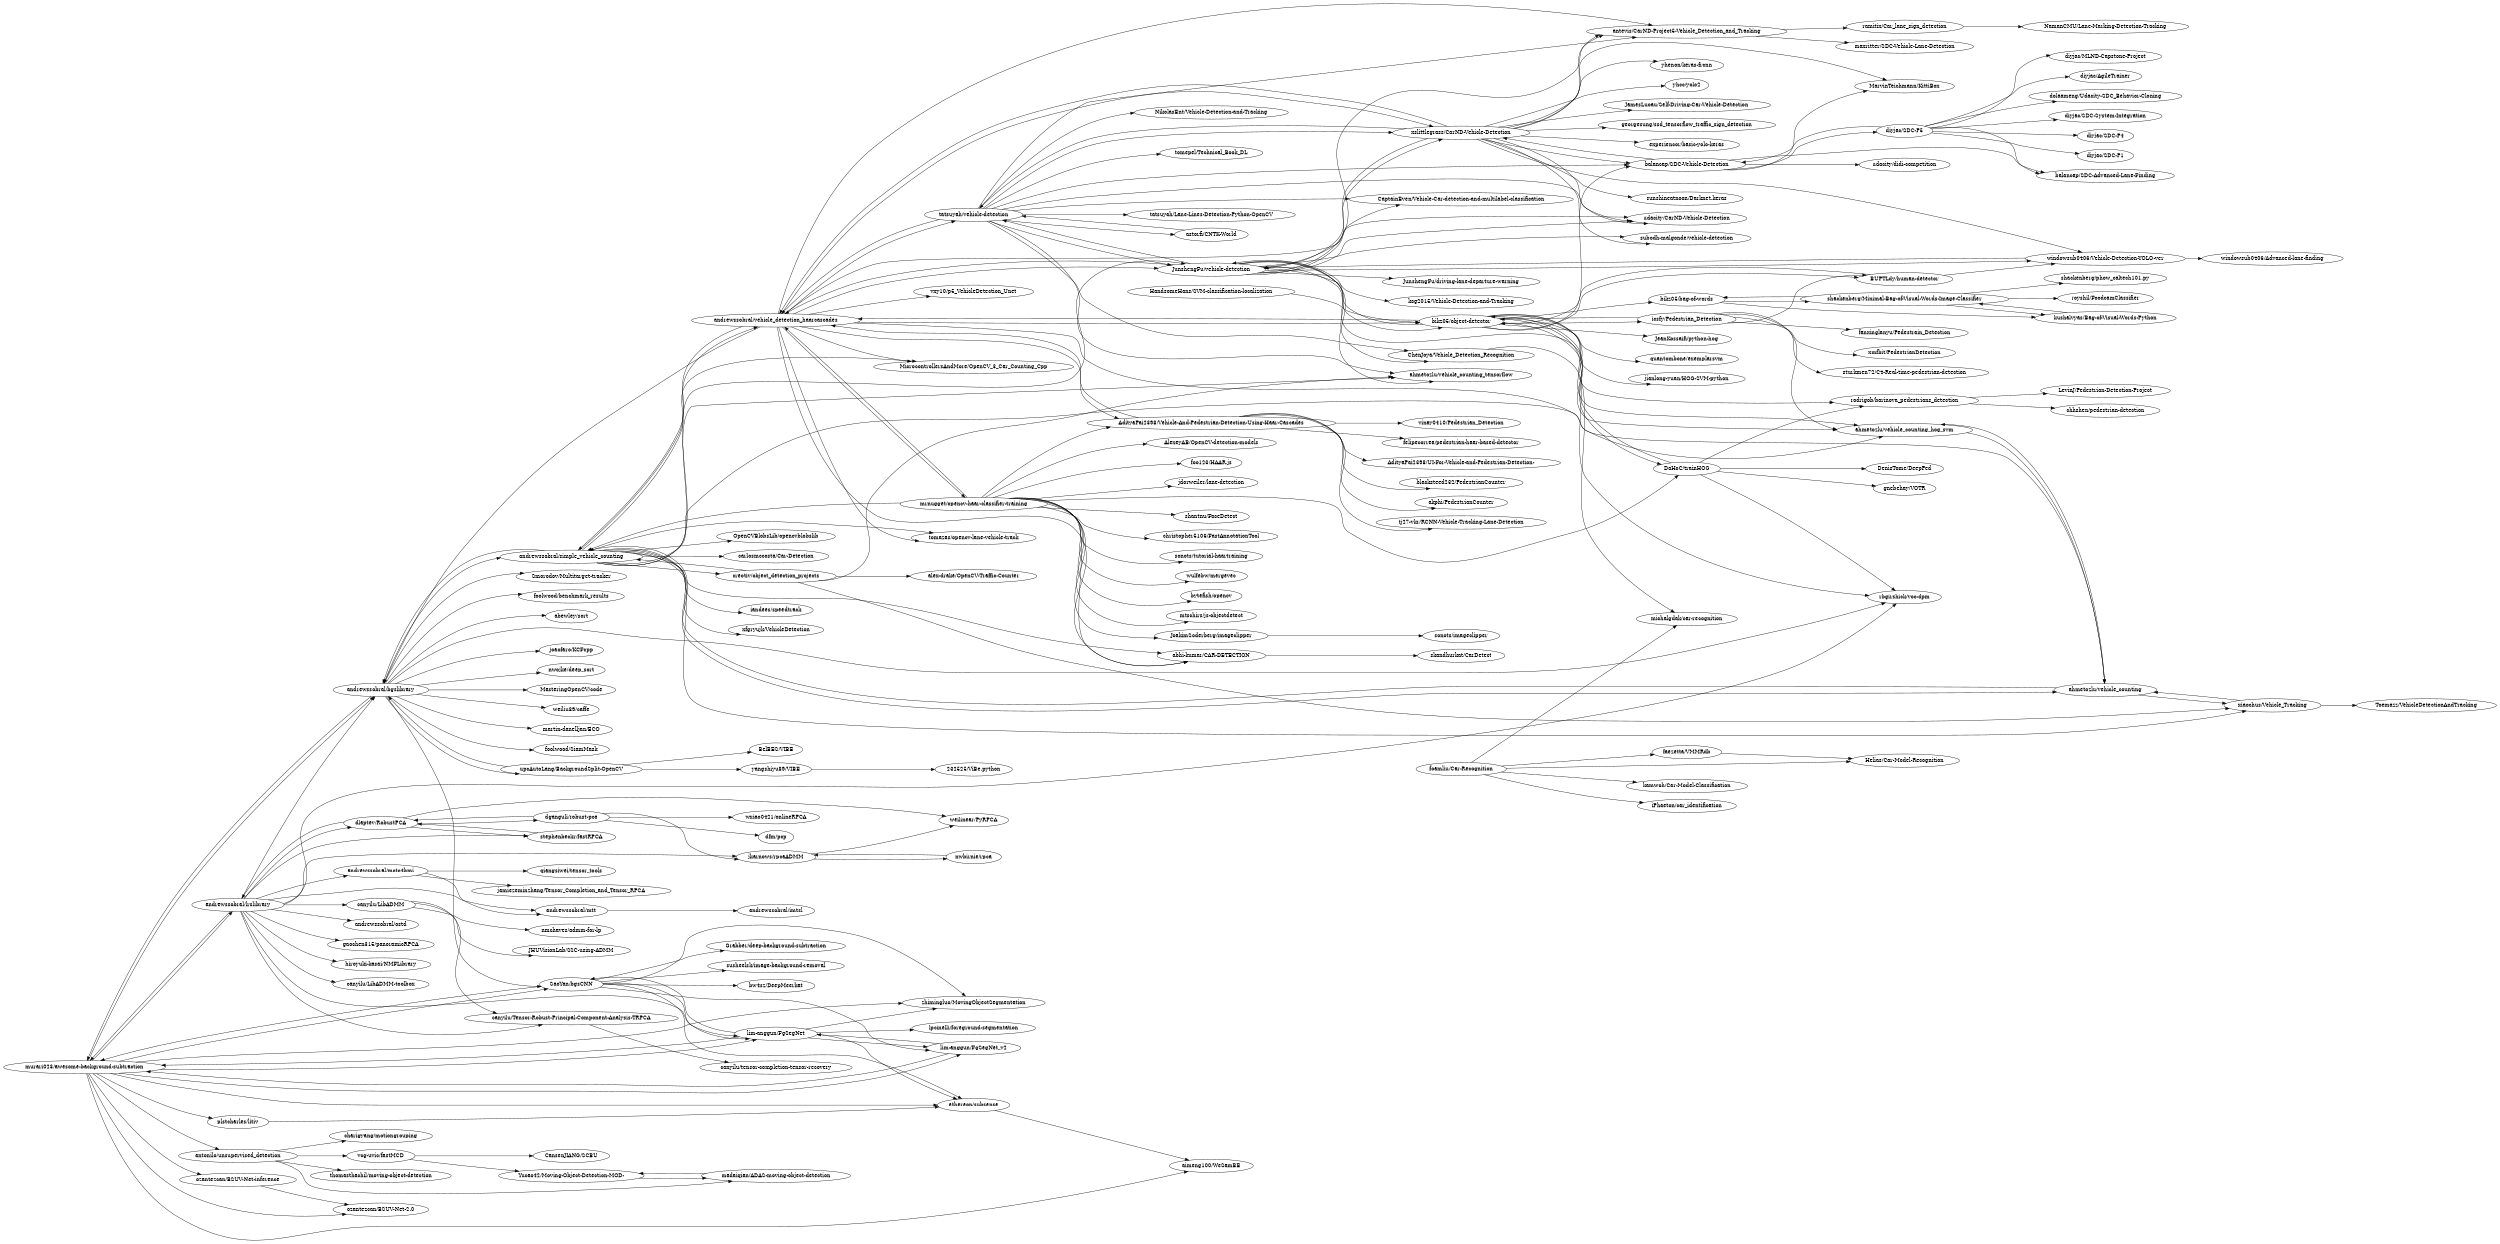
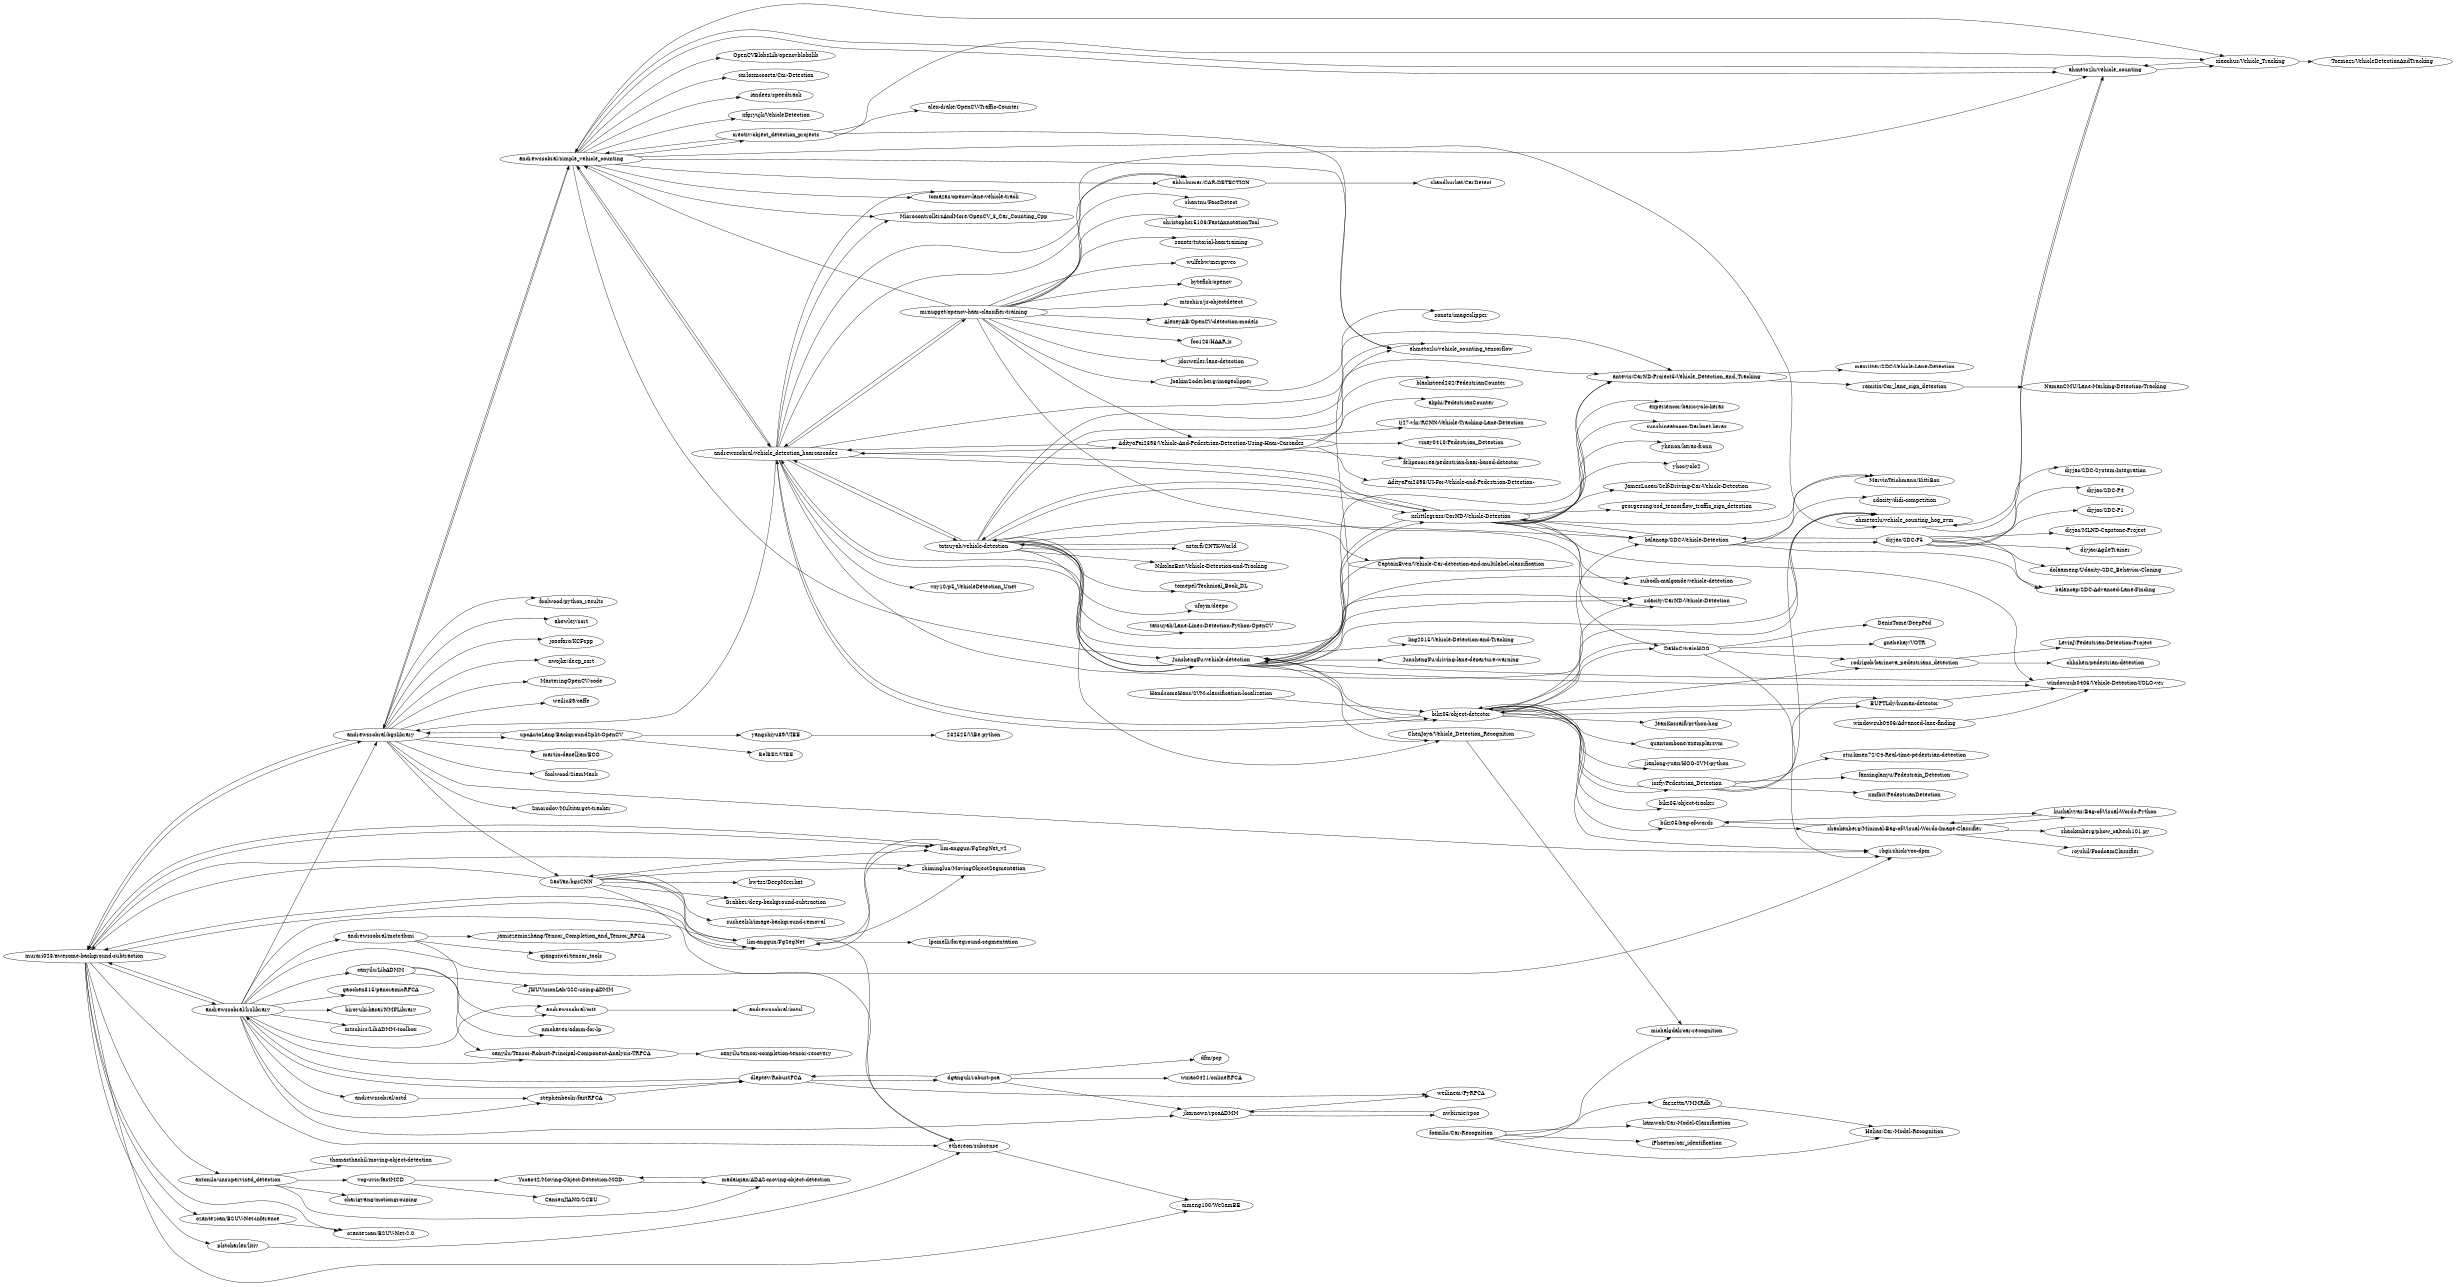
(2192, 259) -> (2026, 710)
(571, 596) -> (571, 602)
none -> (1211, 606)
none -> (1687, 804)
(467, 832) -> (471, 1098)
(381, 984) -> (381, 1030)
(331, 1021) -> none
